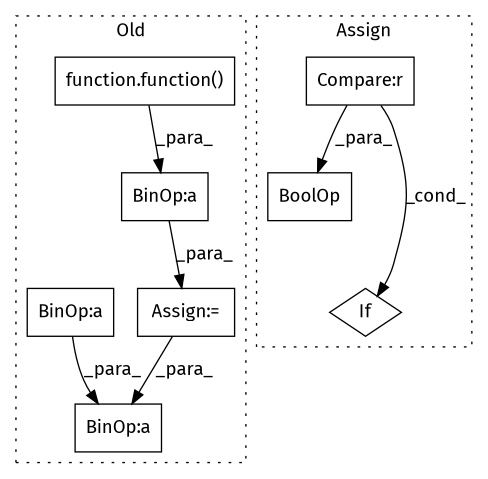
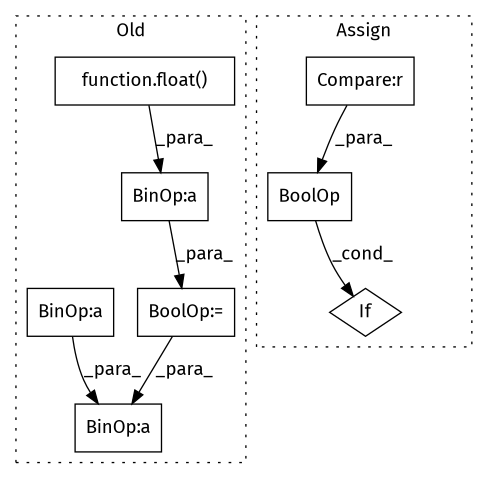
(145, 81) -> (145, 81)
(406, 194) -> (328, 254)
(186, 312) -> (186, 312)
